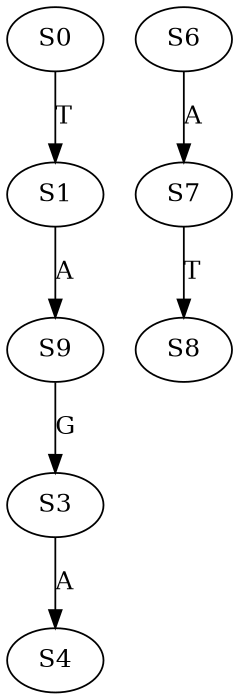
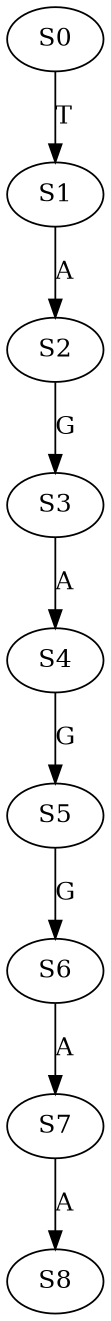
(193, 272) -> (64, 1204)
(55, 350) -> (55, 350)
none -> (55, 816)
